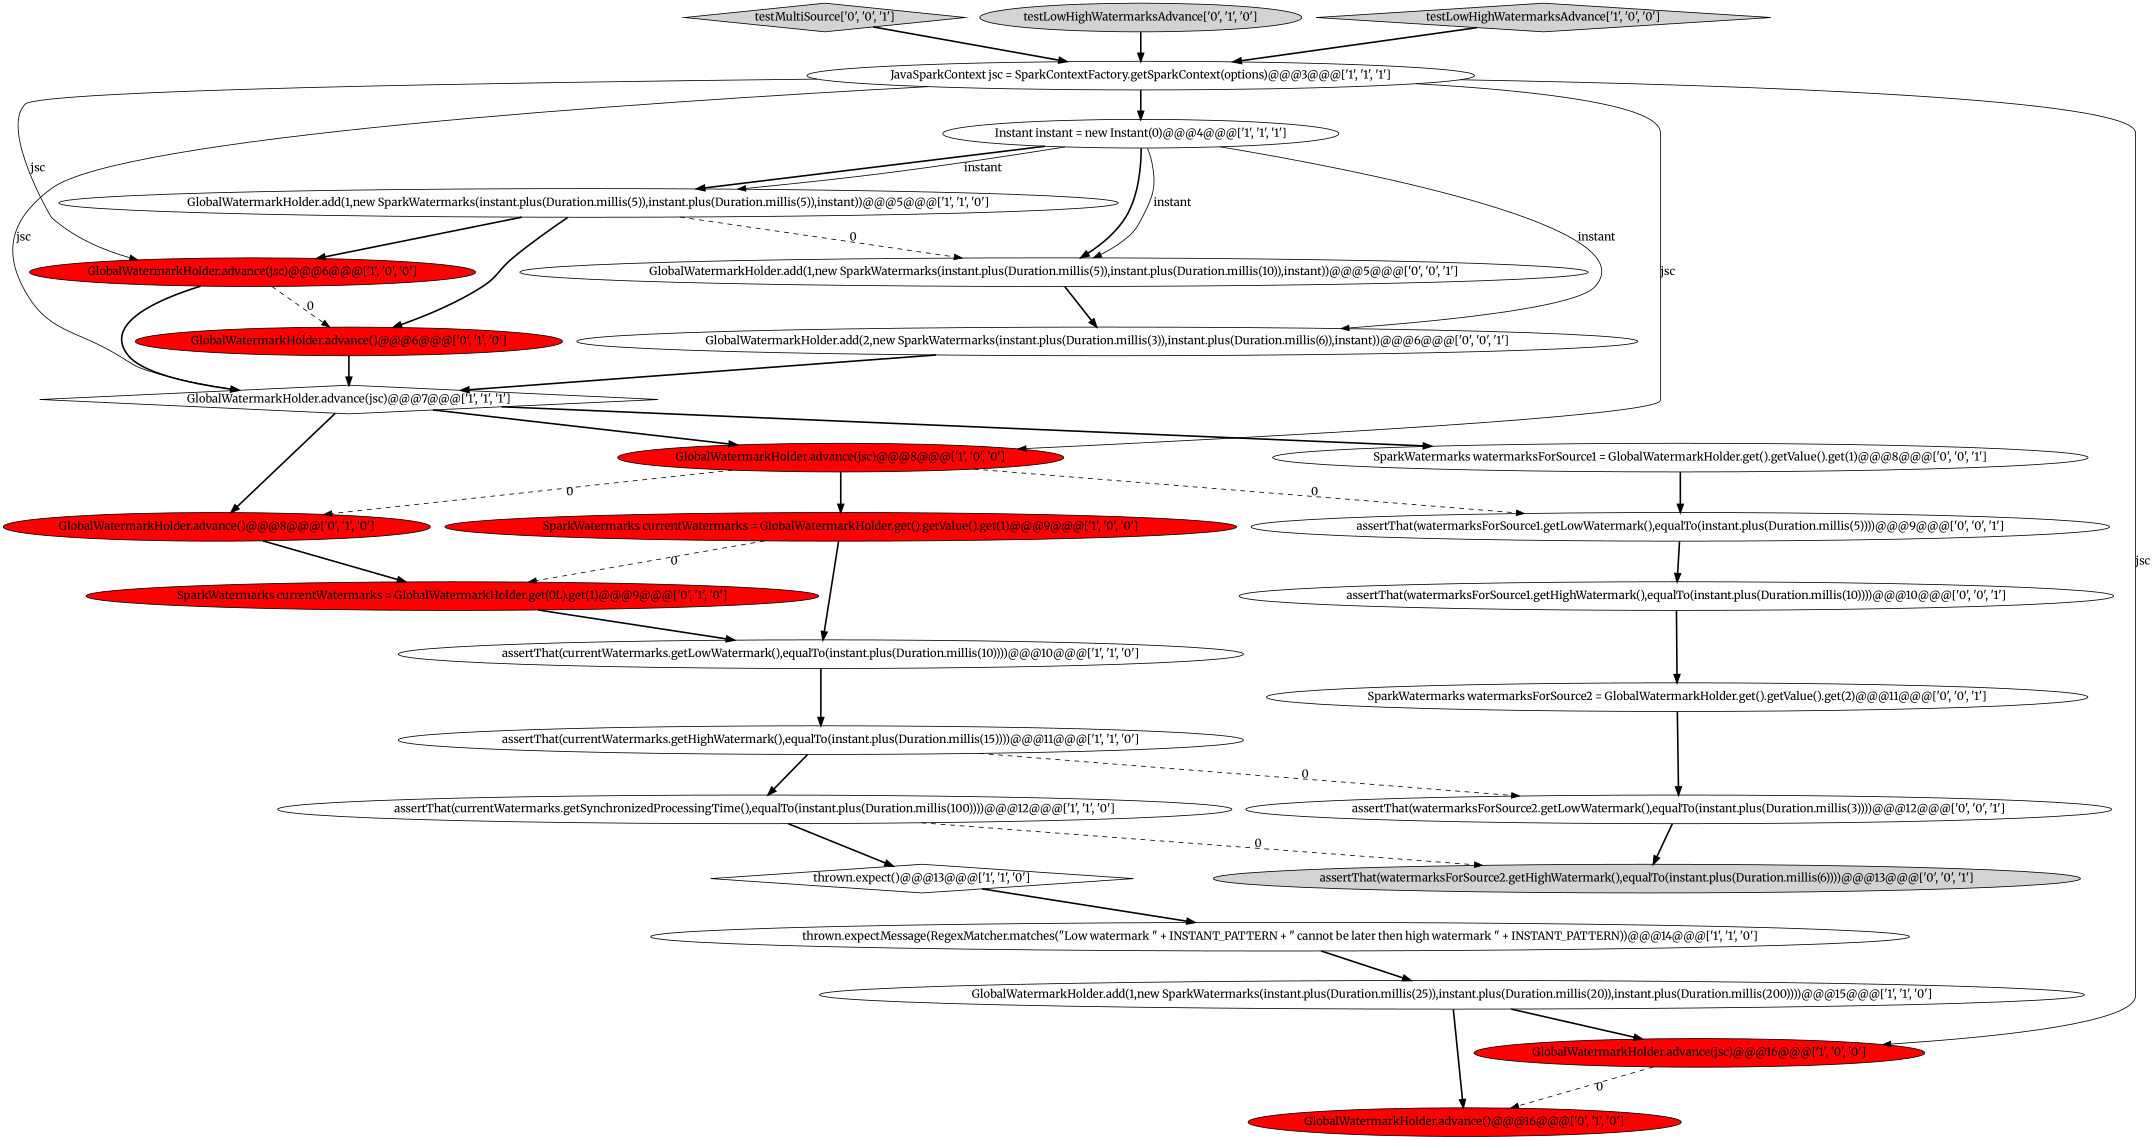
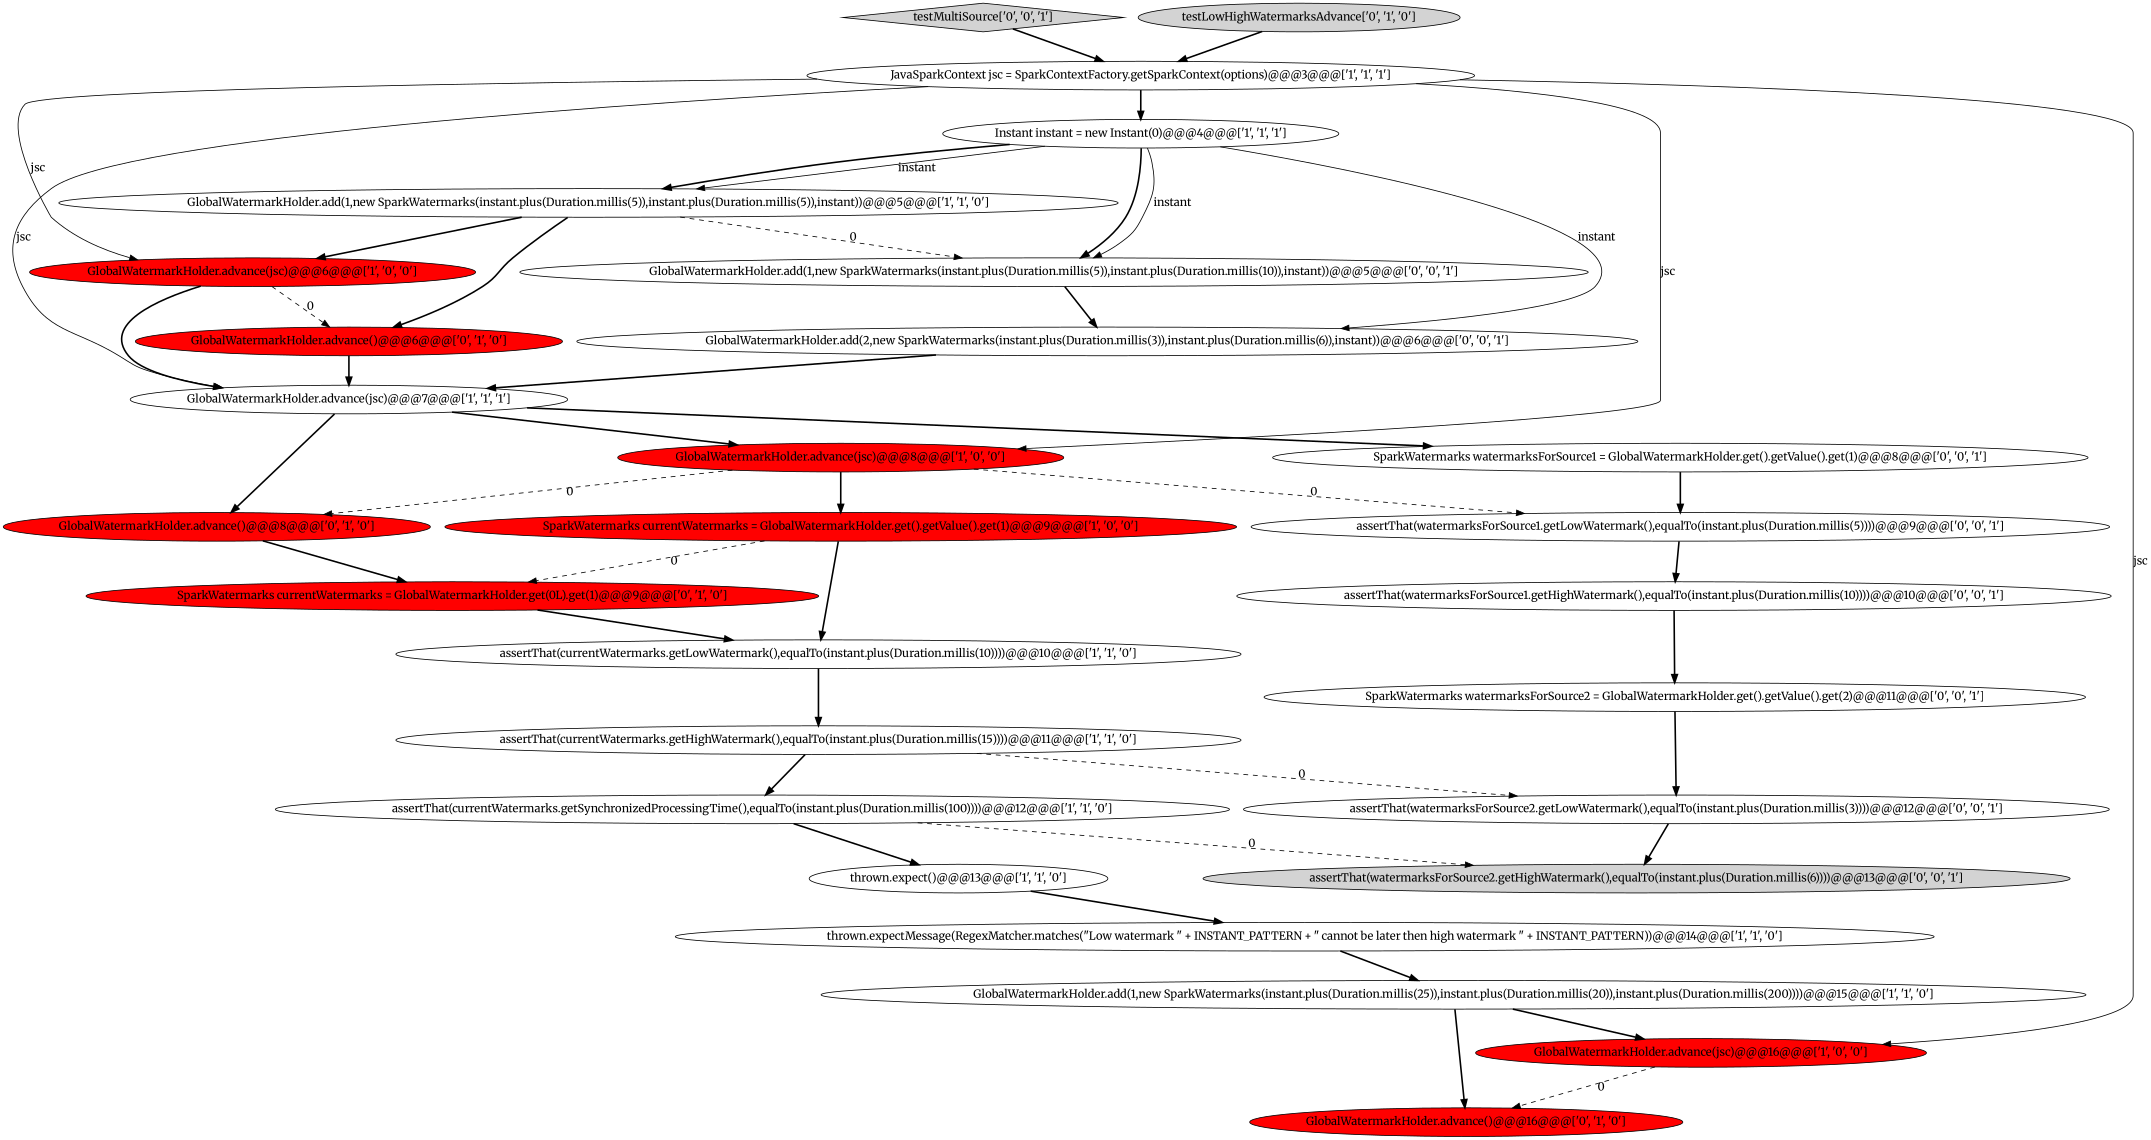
(1543, 18) -> none
(349, 400) -> (349, 400)
(922, 879) -> (959, 879)
